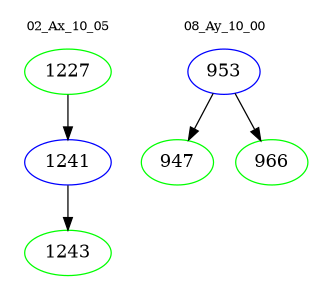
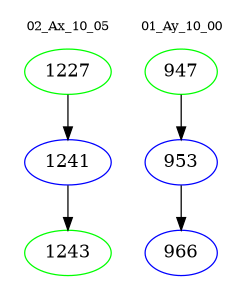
(225, 27) -> (182, 27)
(204, 111) -> (181, 111)
(272, 162) -> (181, 253)
